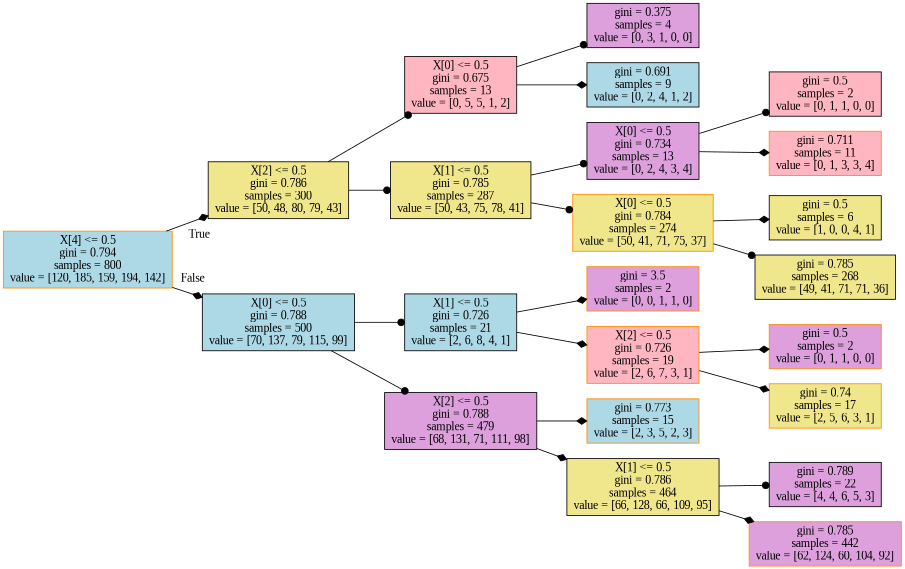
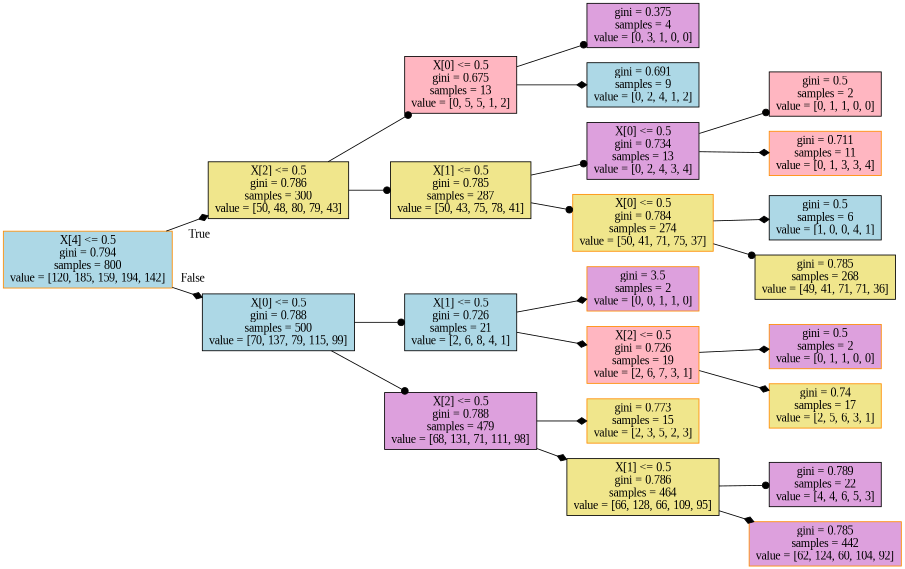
(825, 218) -> (825, 218)
(643, 421) -> (643, 421)
